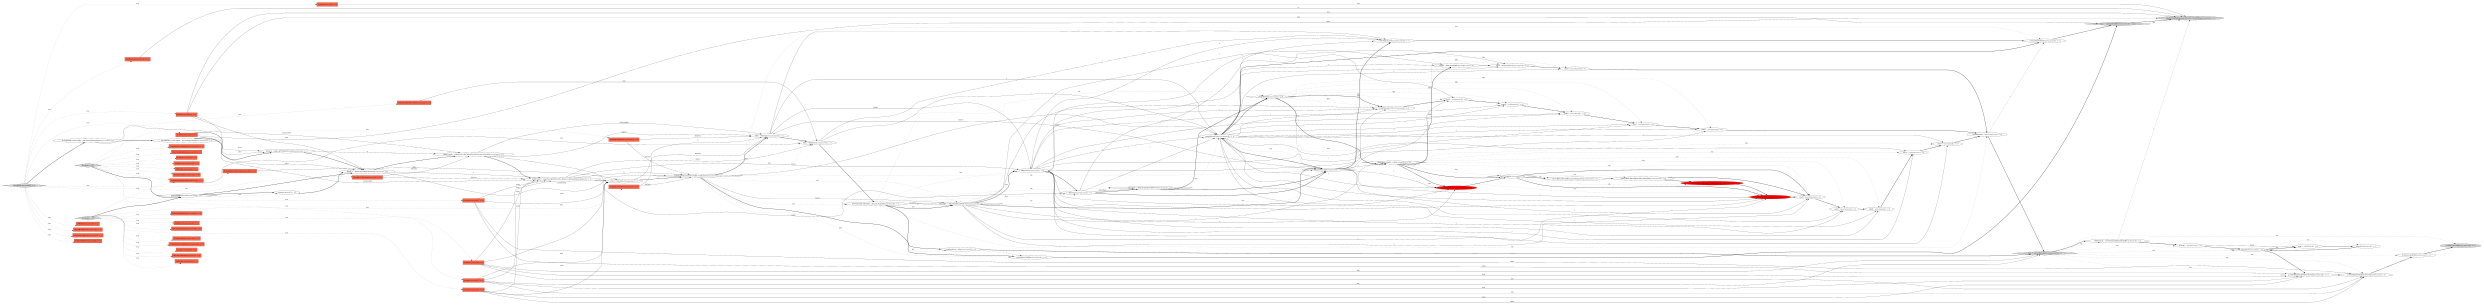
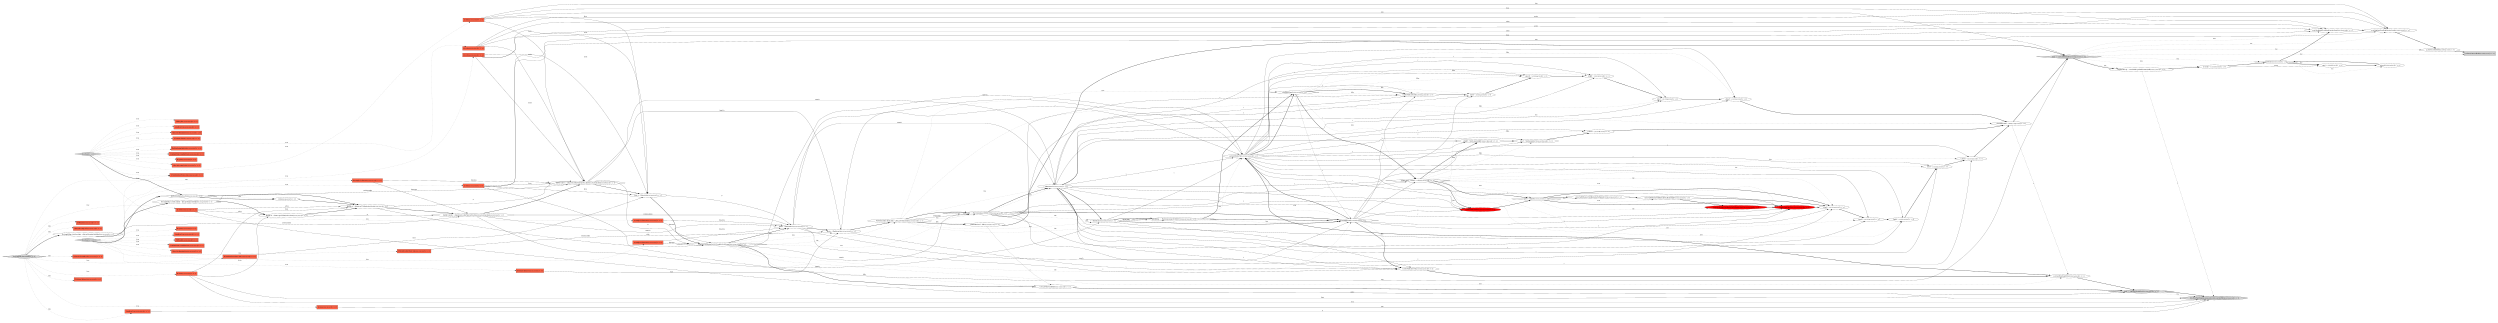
(490, 137) -> (699, 273)
(2461, 246) -> (2480, 54)
